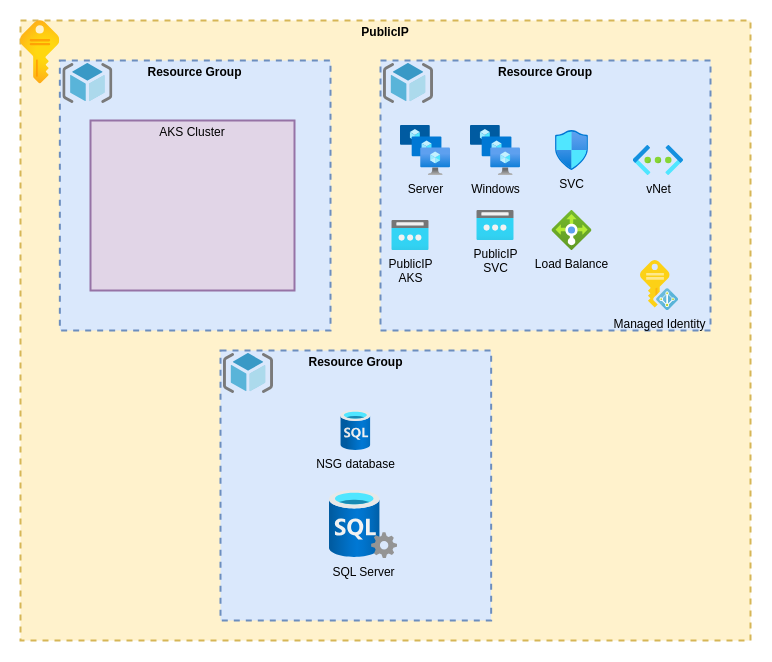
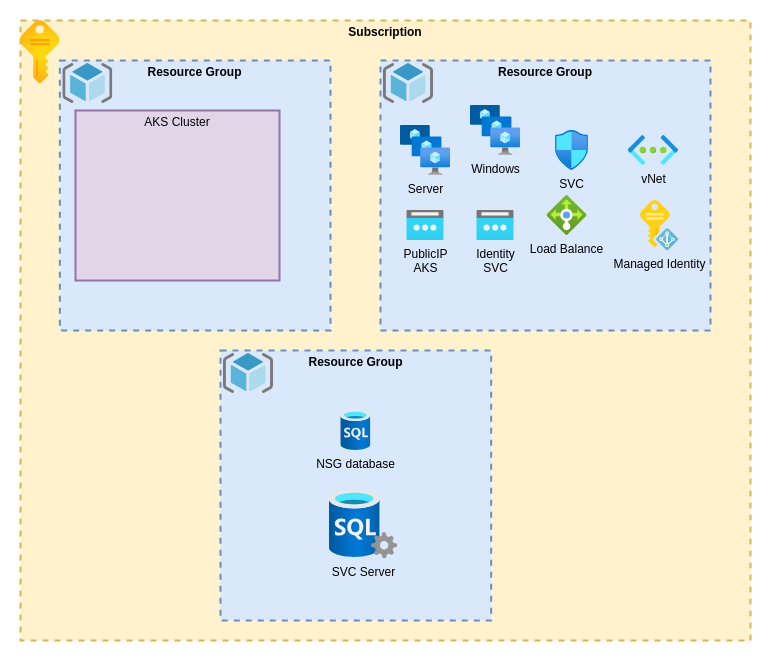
(386, 33) -> (386, 33)
(496, 151) -> (496, 131)
(658, 161) -> (653, 151)
(193, 206) -> (178, 196)
(572, 231) -> (567, 216)
(411, 236) -> (426, 226)
(496, 262) -> (496, 262)
(660, 286) -> (660, 226)
(364, 573) -> (364, 573)
